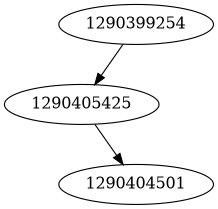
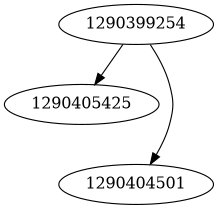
(106, 140) -> (173, 99)
